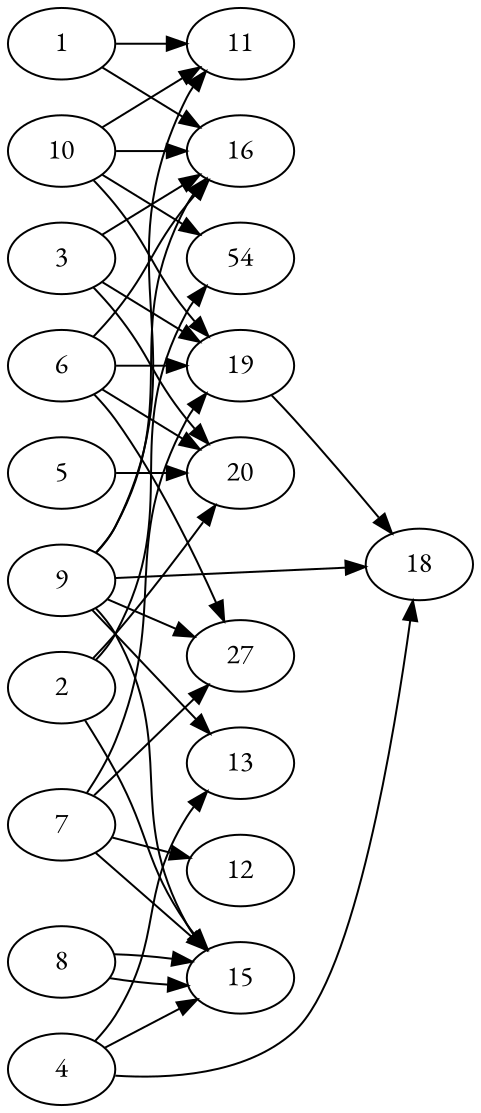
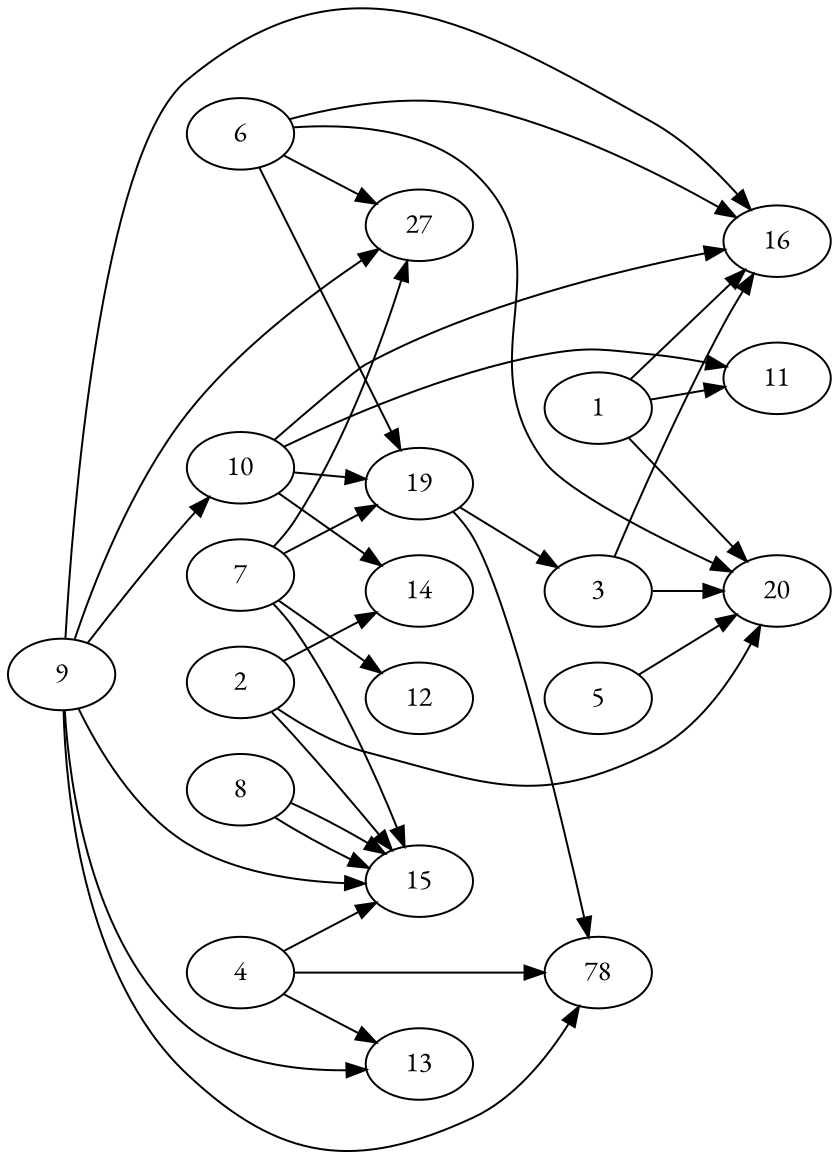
(151, 225) -> (140, 577)
(240, 258) -> (419, 591)
(138, 304) -> (500, 532)
none -> (681, 493)
(419, 564) -> (598, 973)
